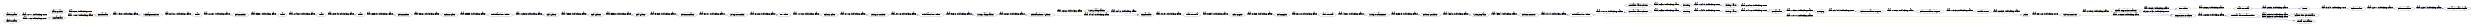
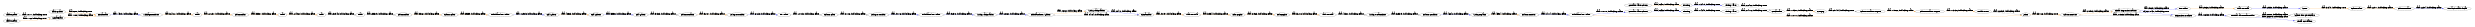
(2275, 15) -> (2275, 15)
